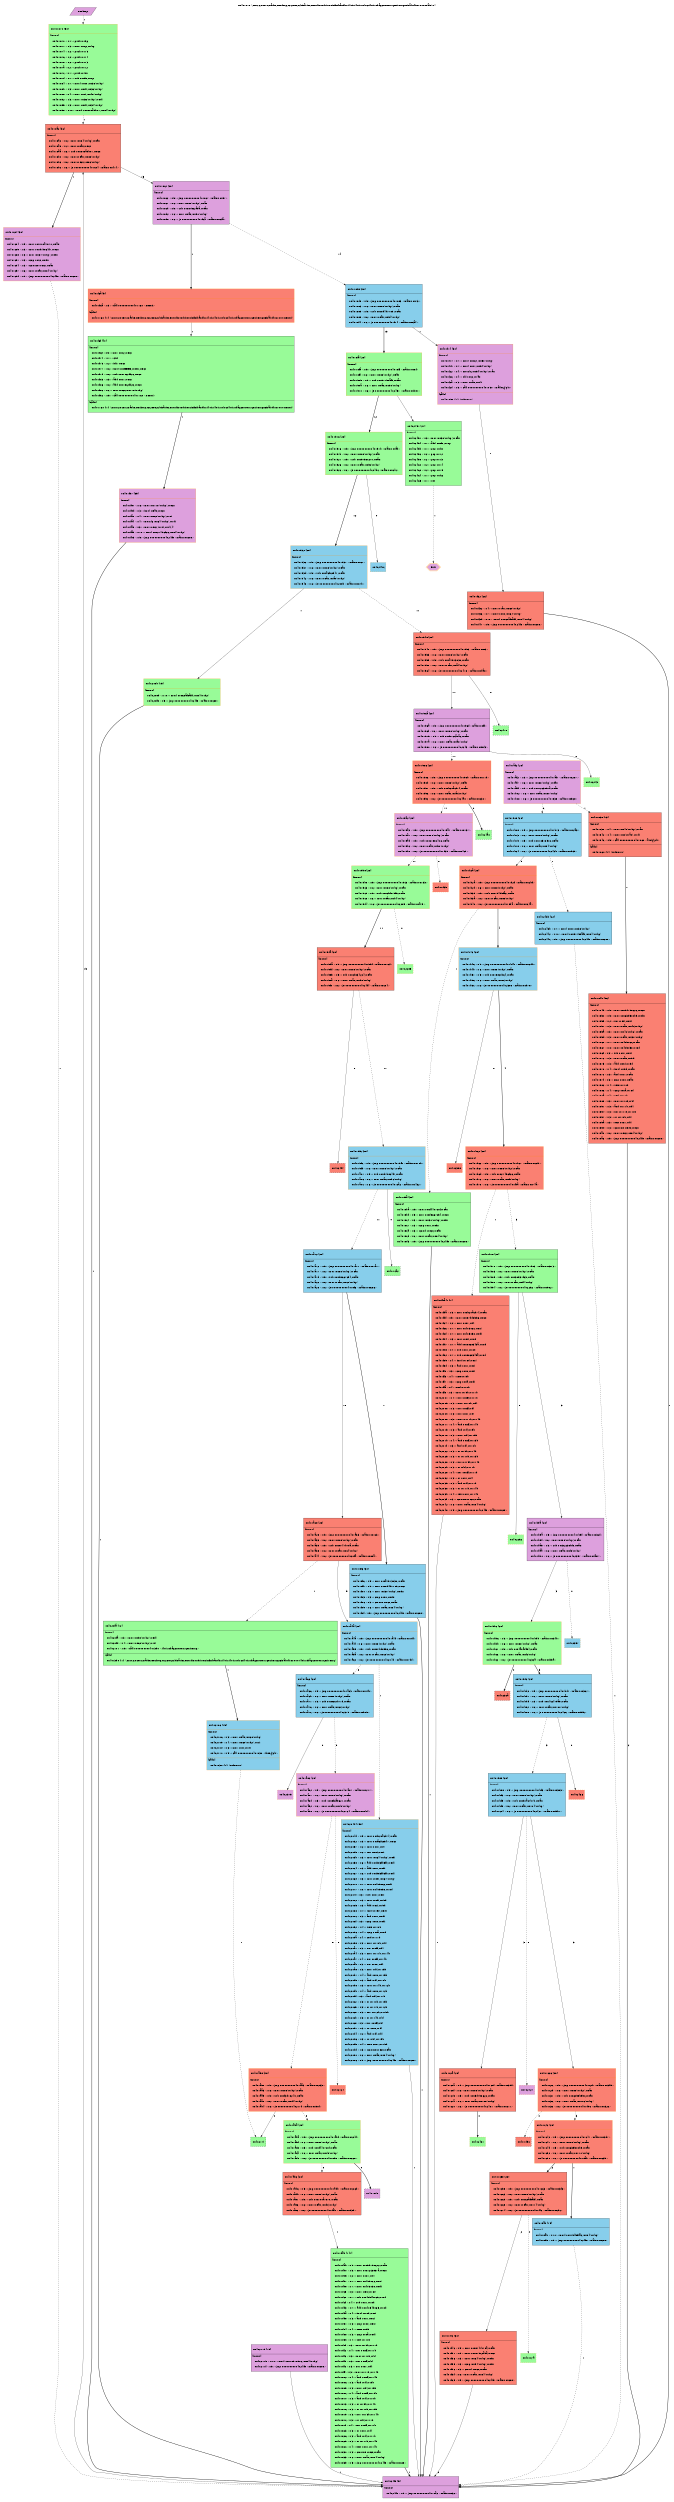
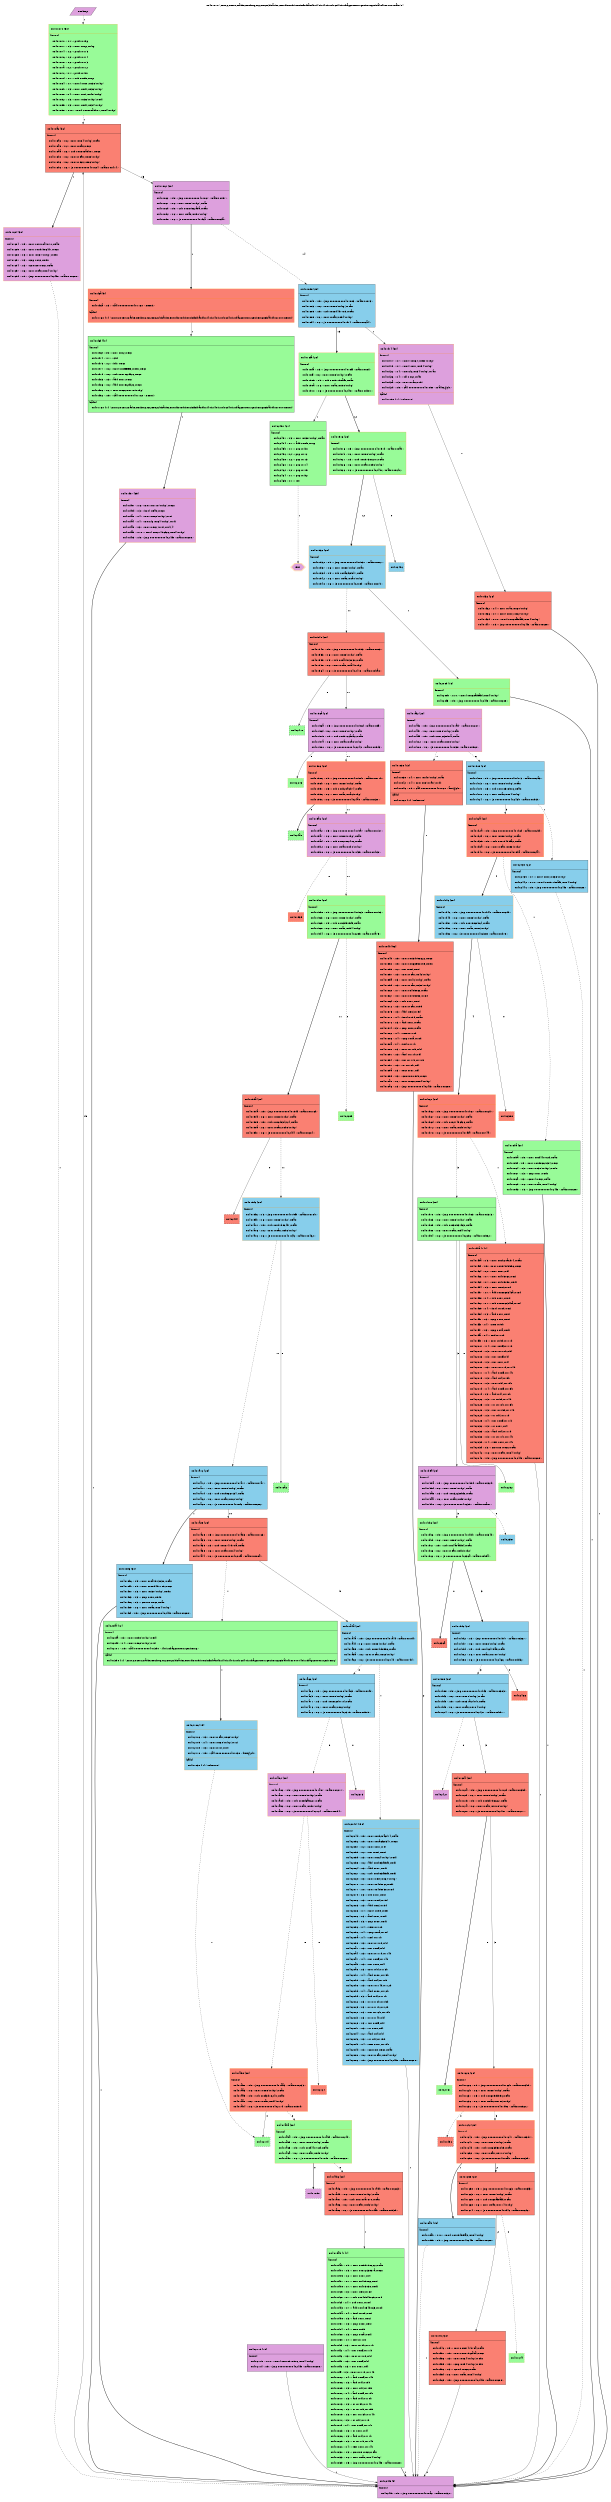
(552, 1941) -> (492, 1941)
